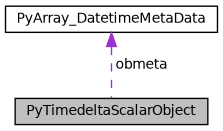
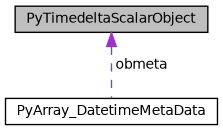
(111, 72) -> (111, 72)
